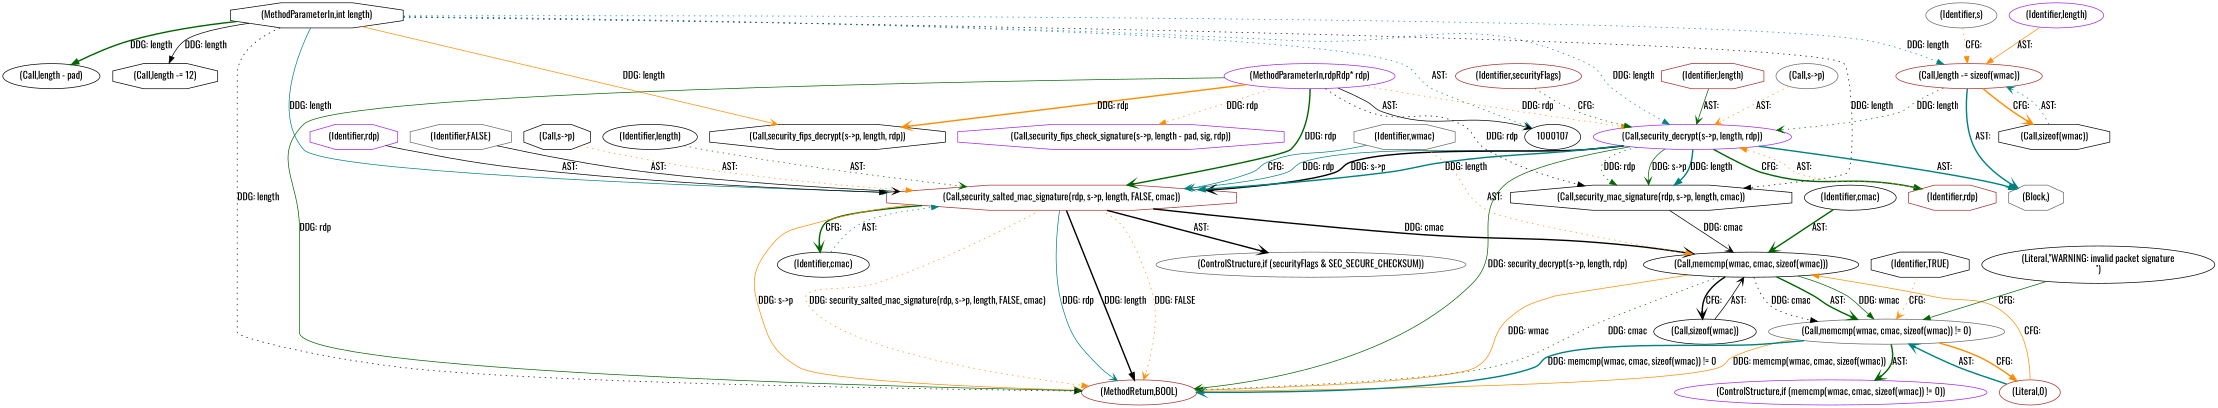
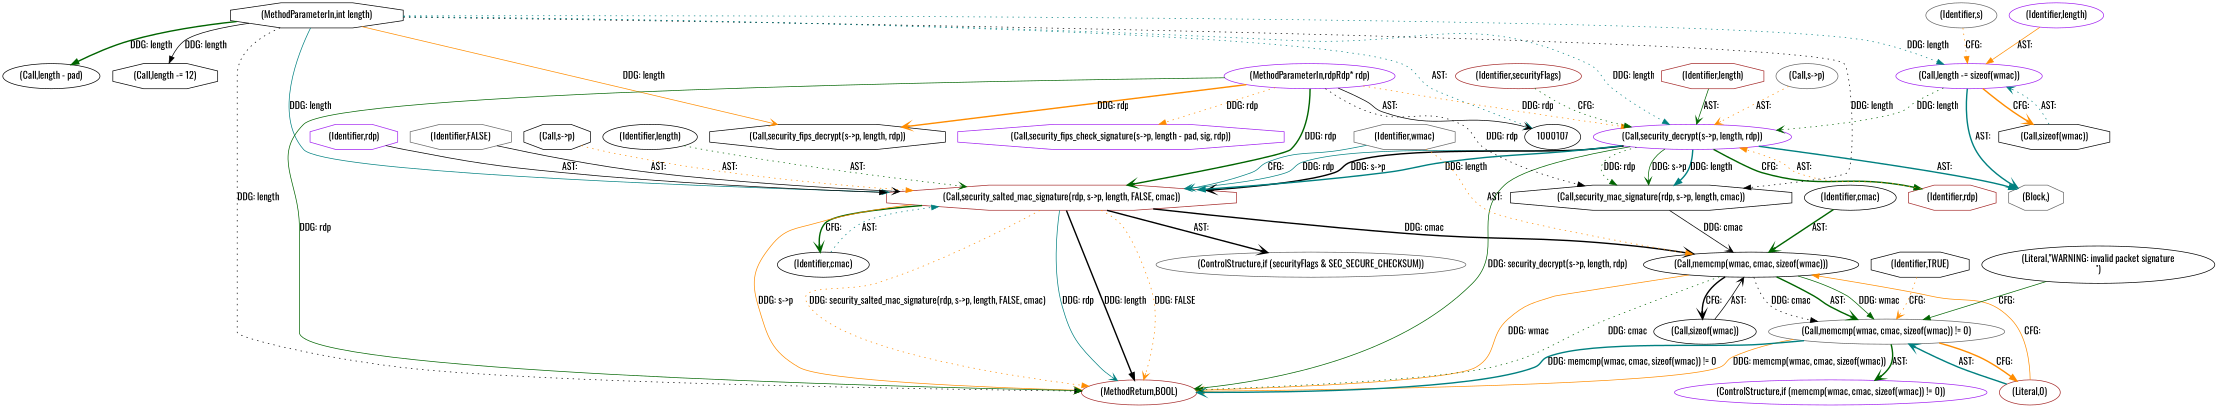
(1969, 76) -> (1969, 76)
